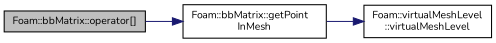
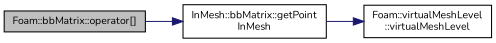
(255, 21) -> (255, 21)
